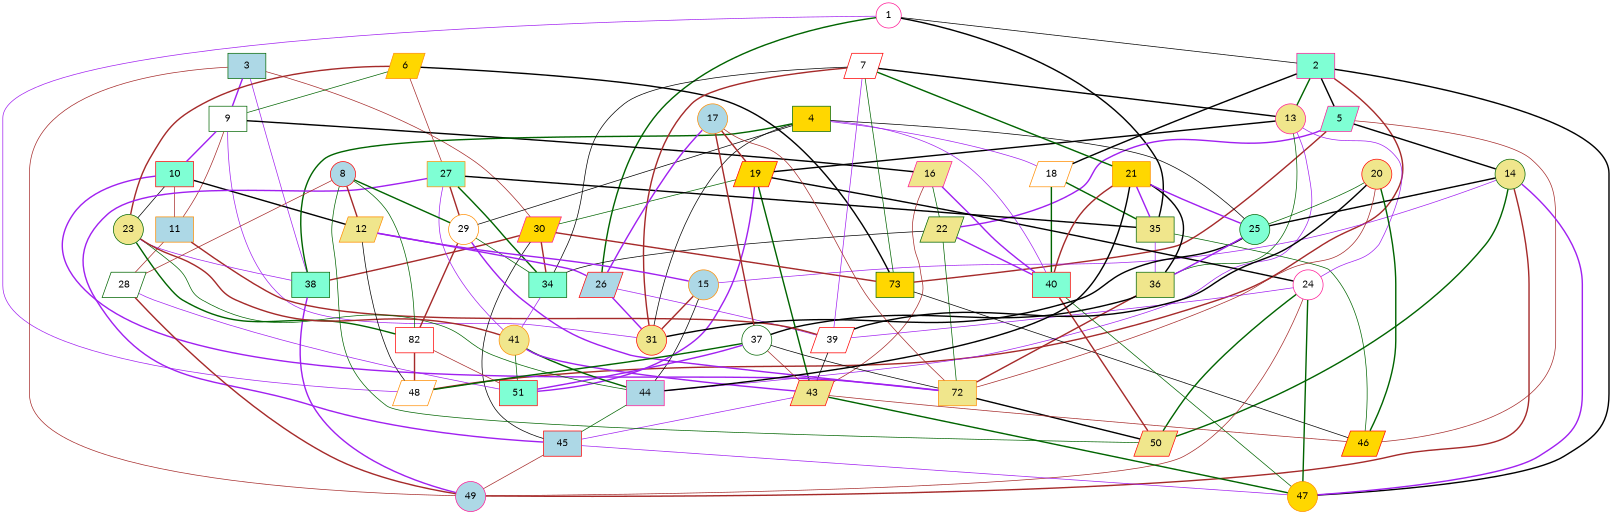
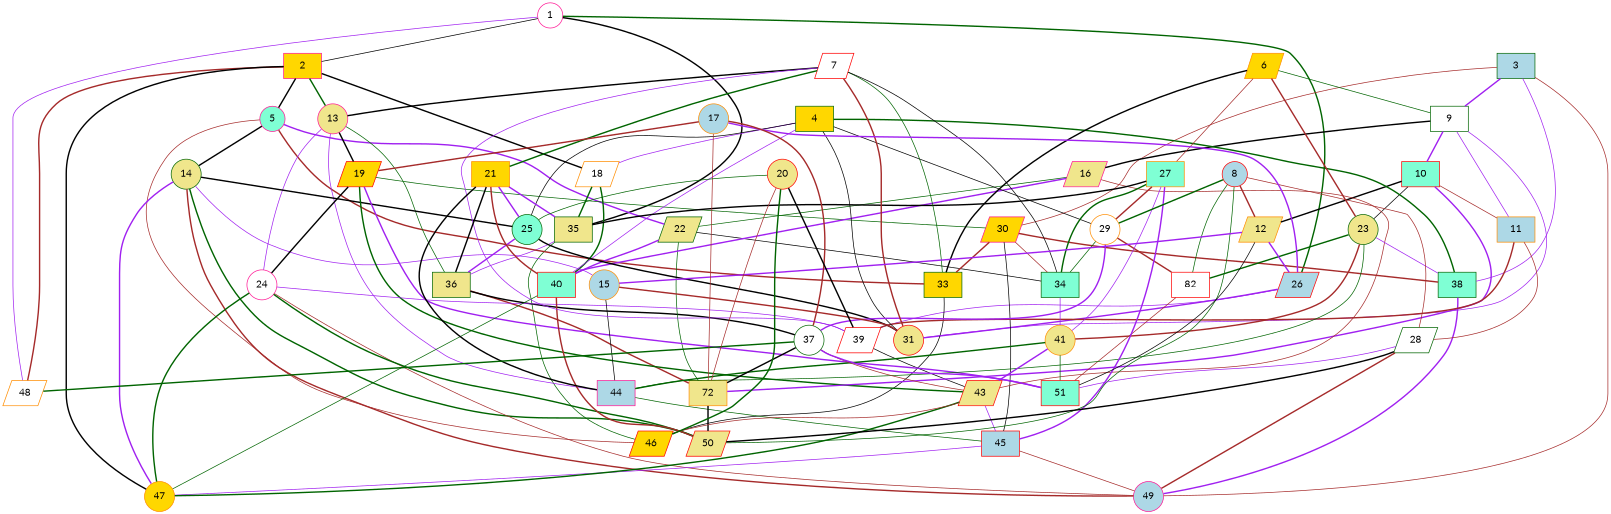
(1316, 66) -> (303, 66)
(1340, 119) -> (272, 119)
(206, 176) -> (1483, 174)
(543, 253) -> (1031, 257)
(895, 285) -> (943, 285)
(374, 307) -> (1166, 339)
(635, 356) -> (1050, 314)
(415, 367) -> none
(879, 374) -> (761, 365)
none -> (1046, 414)
